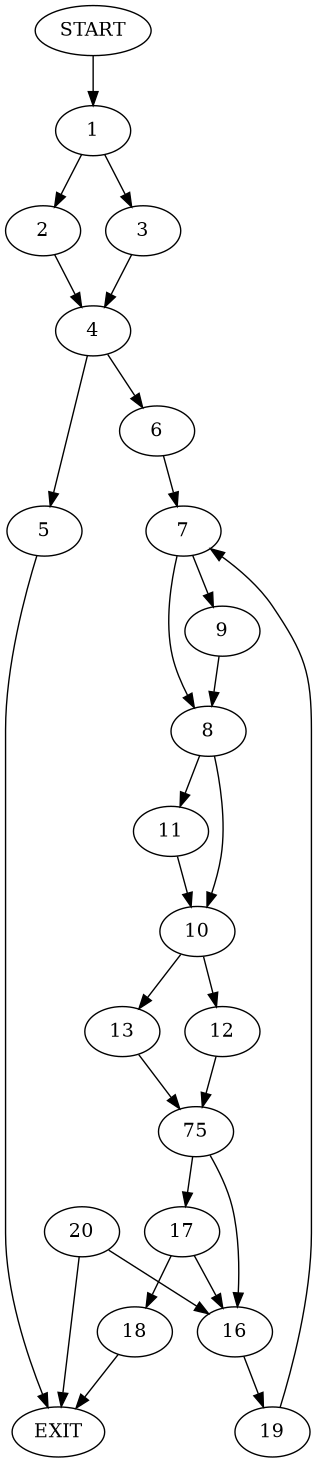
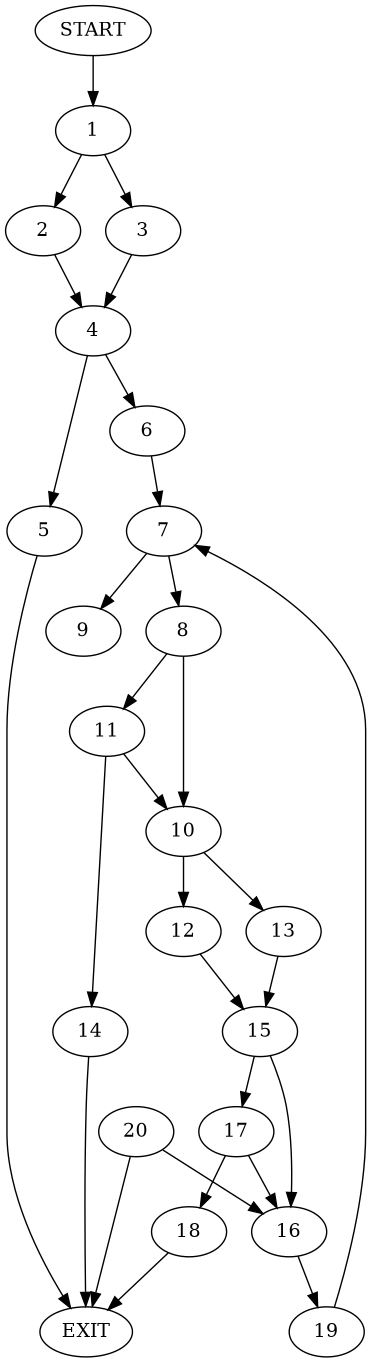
(217, 674) -> none
none -> (90, 1032)
(196, 1132) -> (260, 1032)
